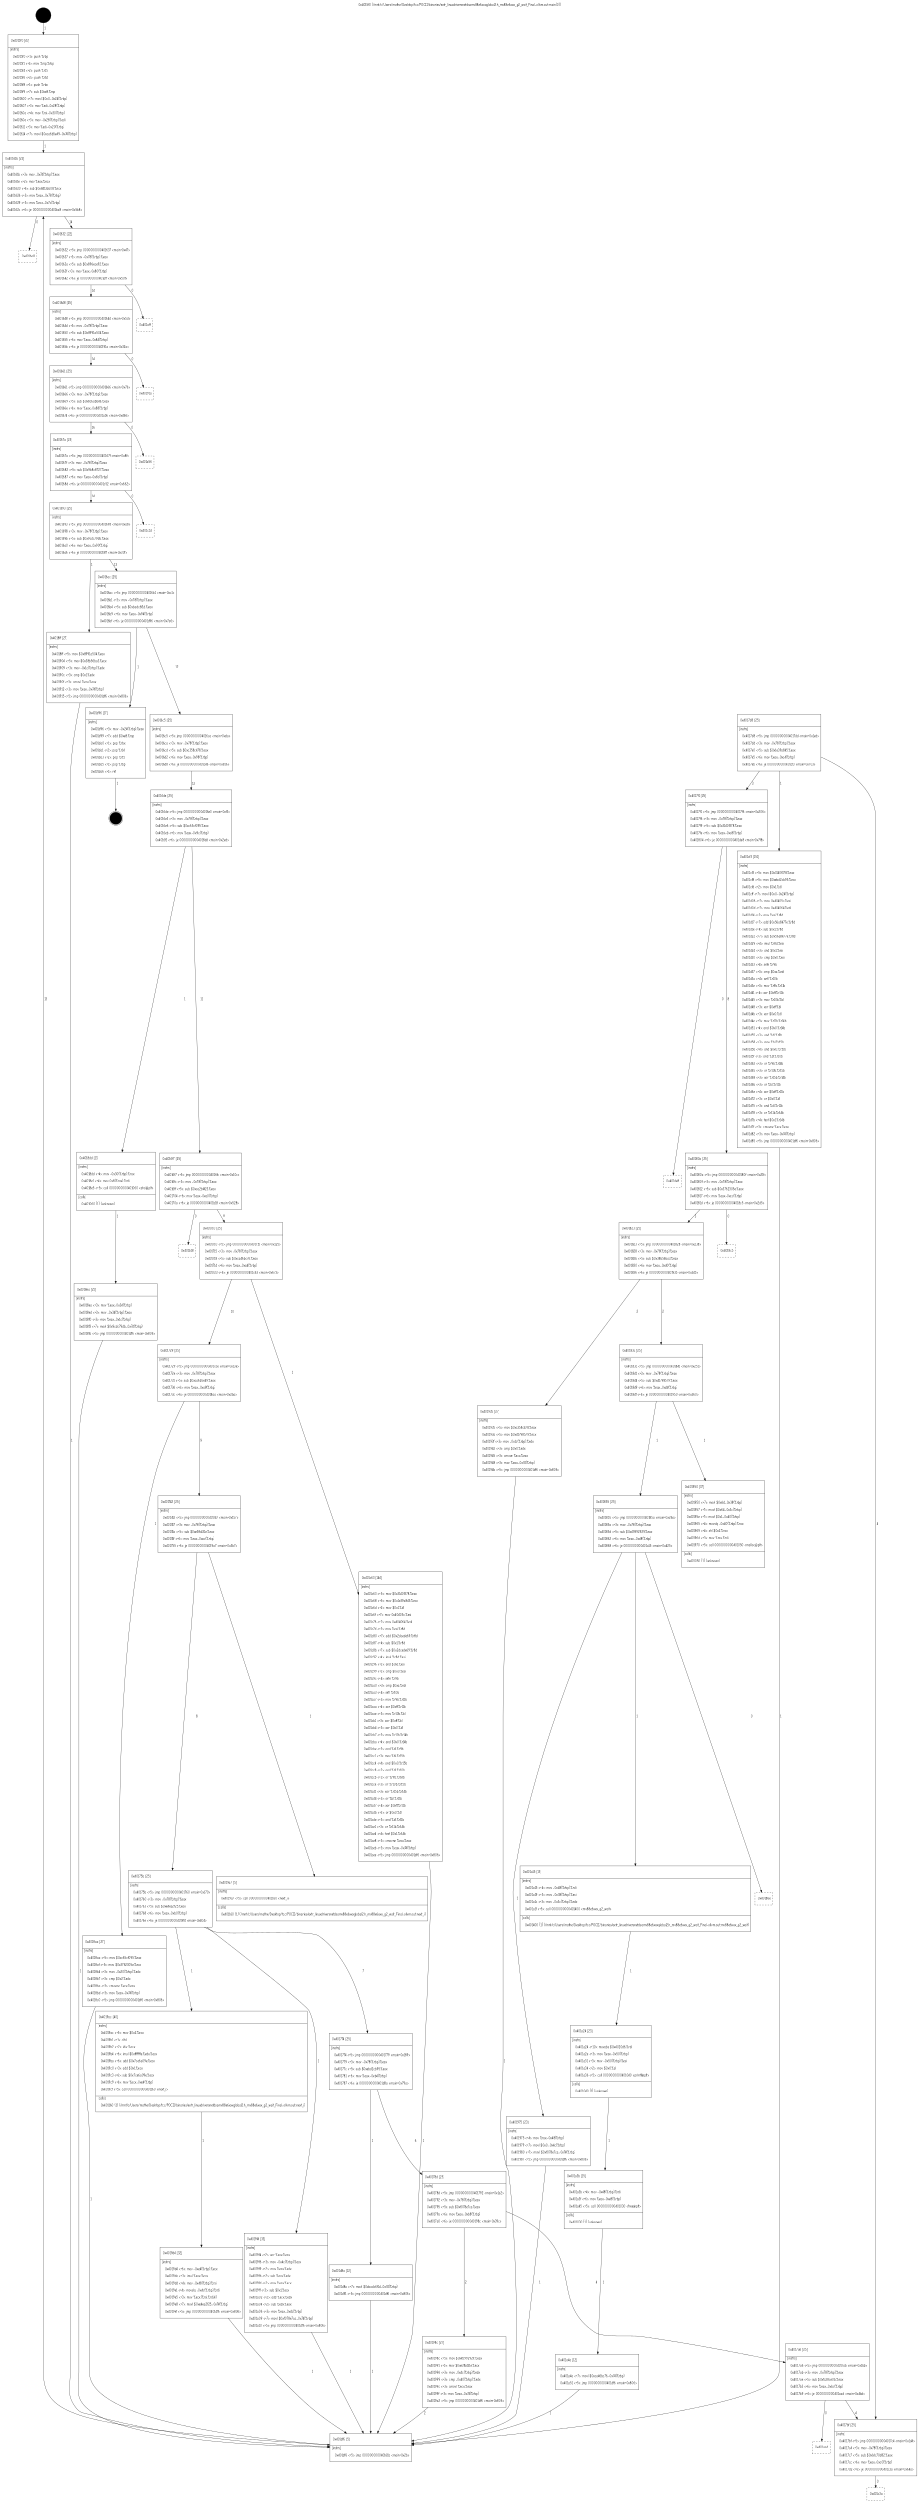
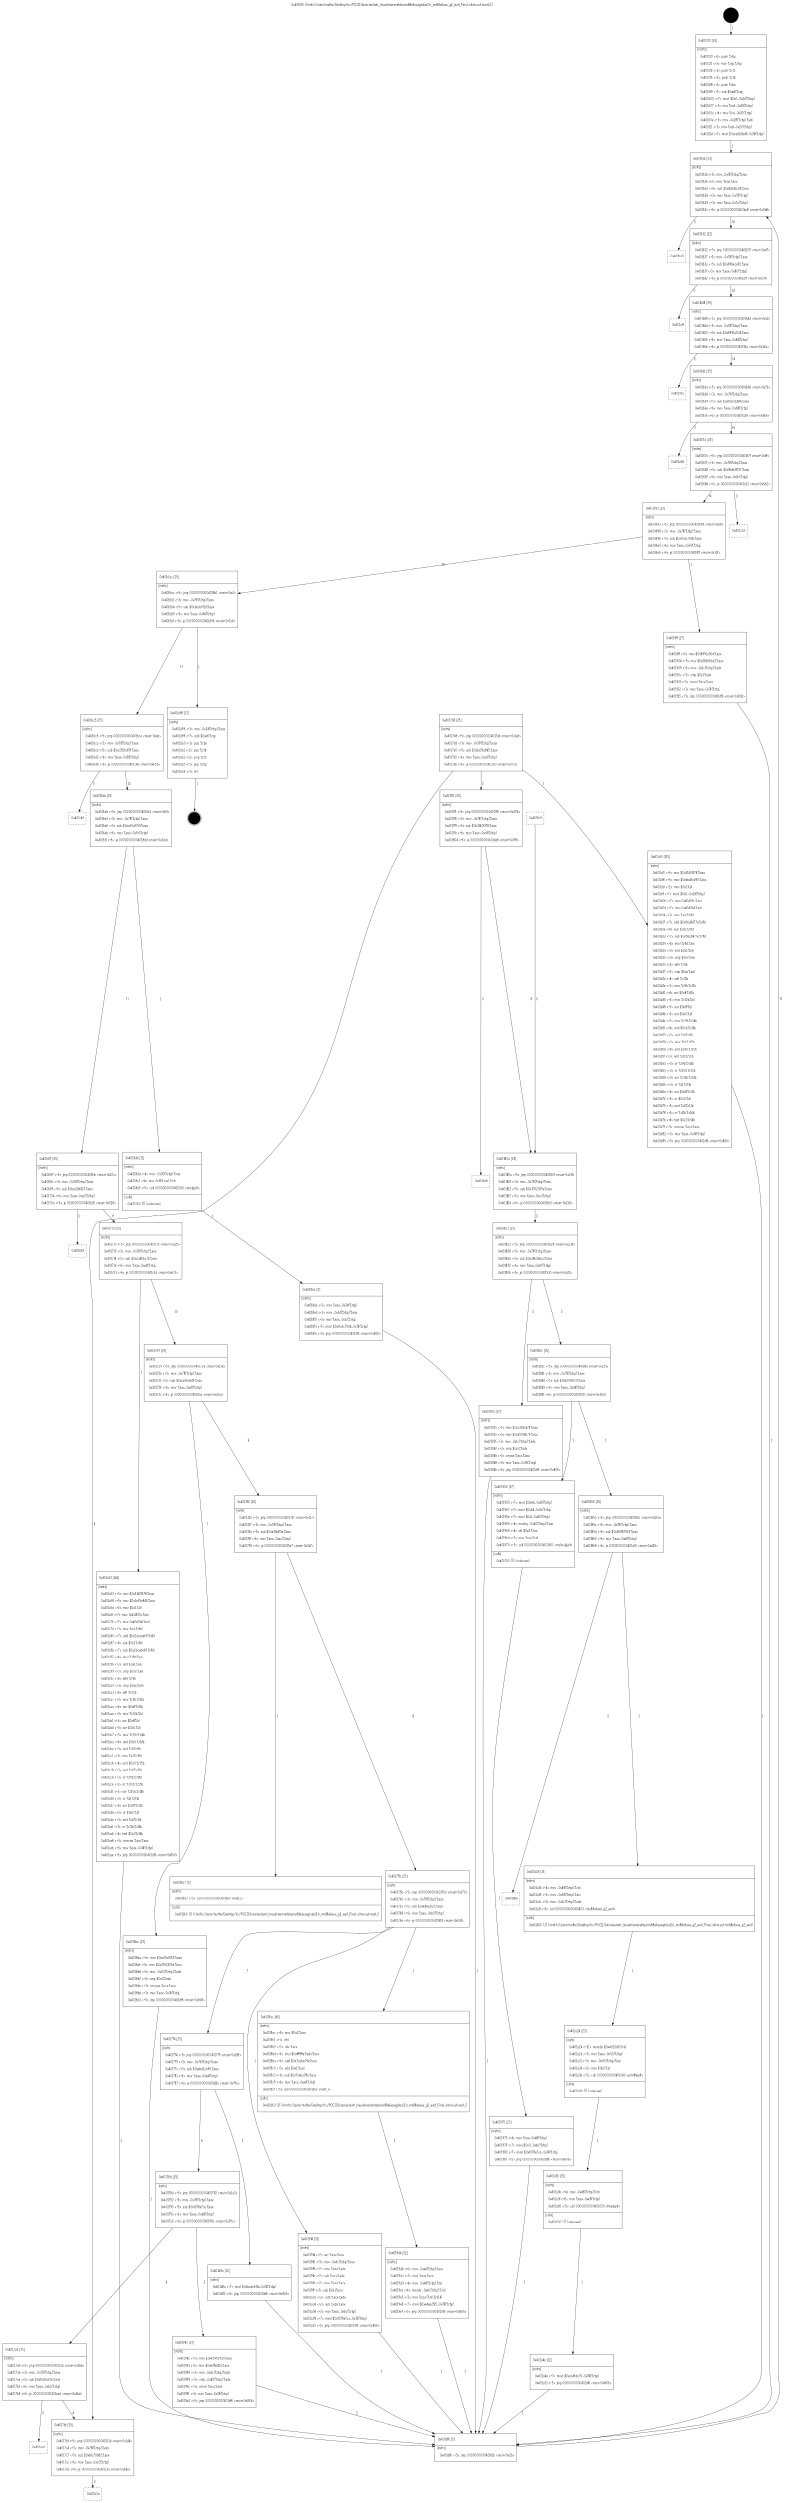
none -> (77, 818)
(726, 1226) -> (535, 988)
(524, 1826) -> (493, 1841)
